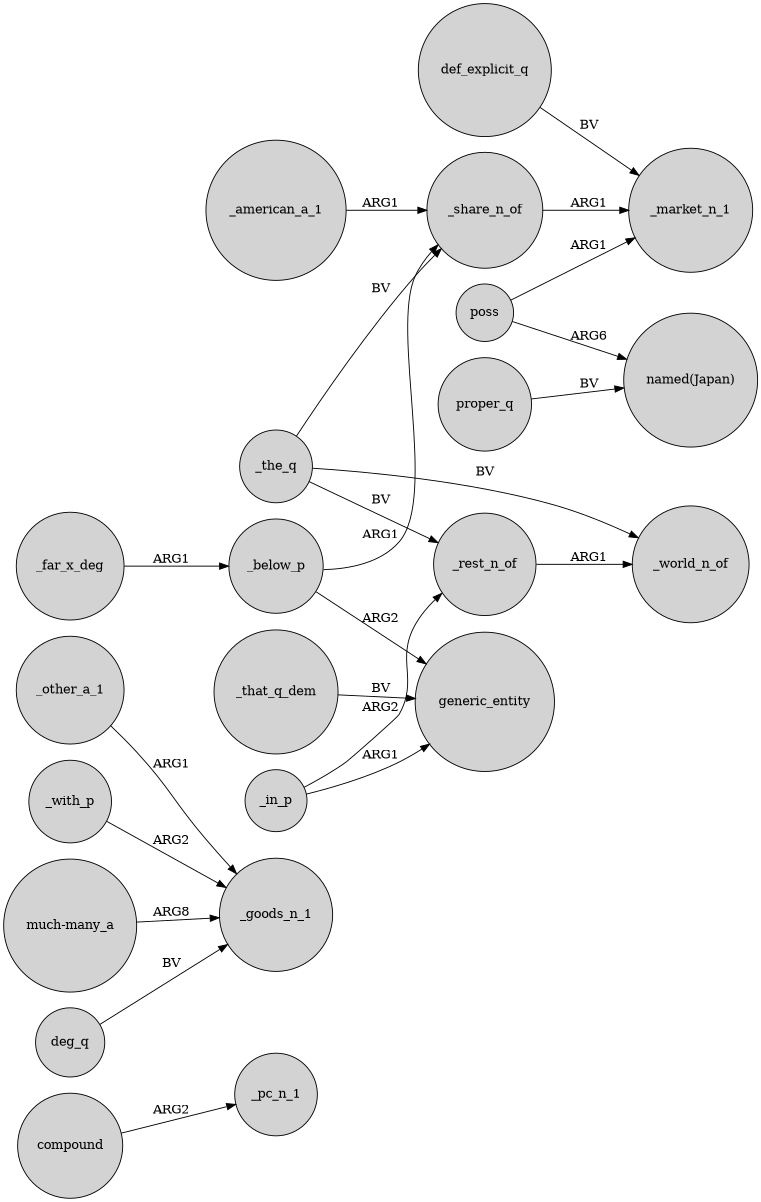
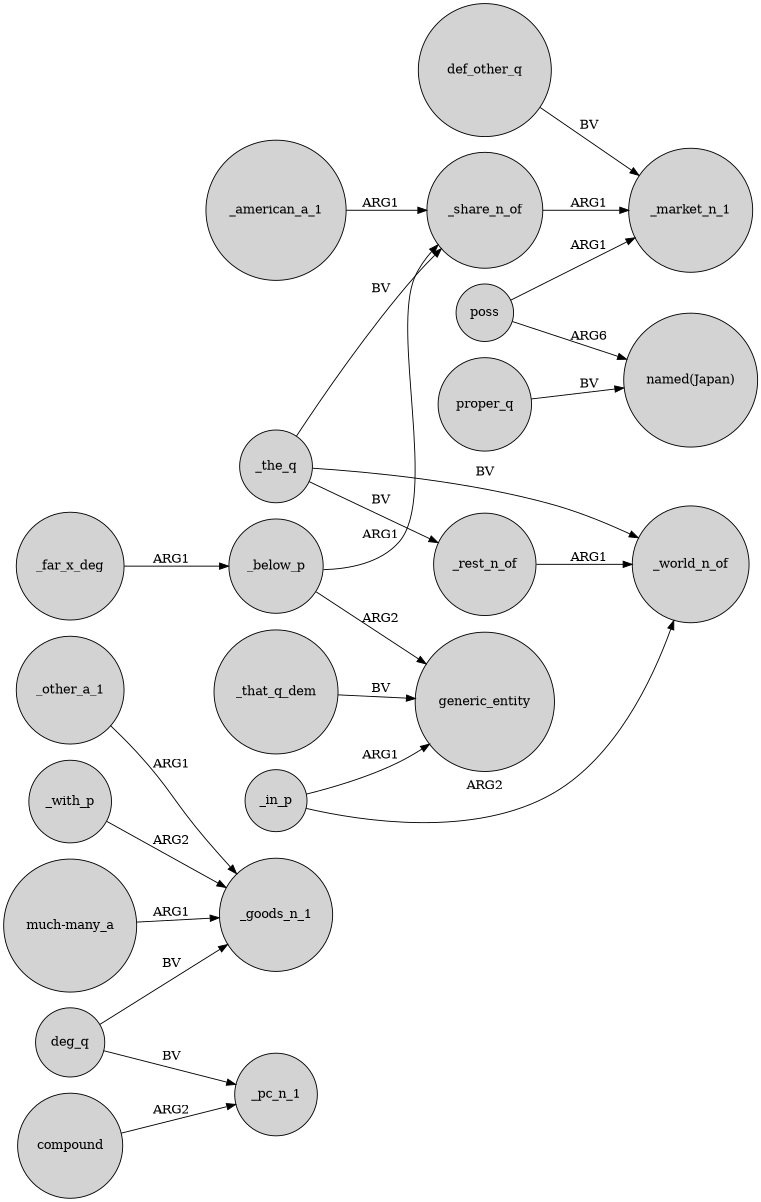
(485, 70) -> (485, 70)
(400, 712) -> (532, 803)
(171, 913) -> (171, 913)
none -> (165, 1066)
